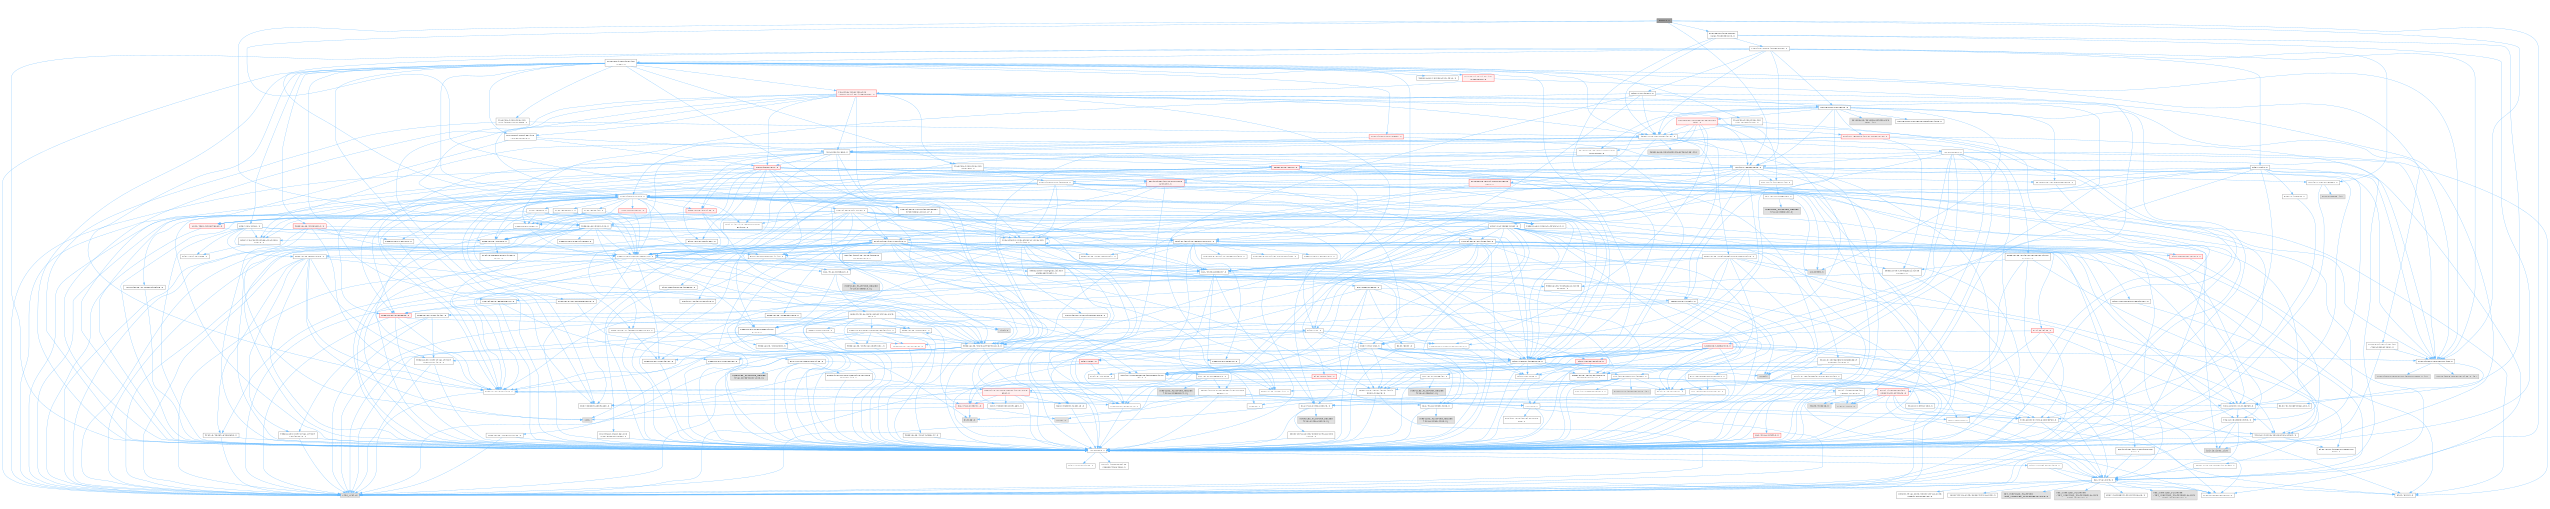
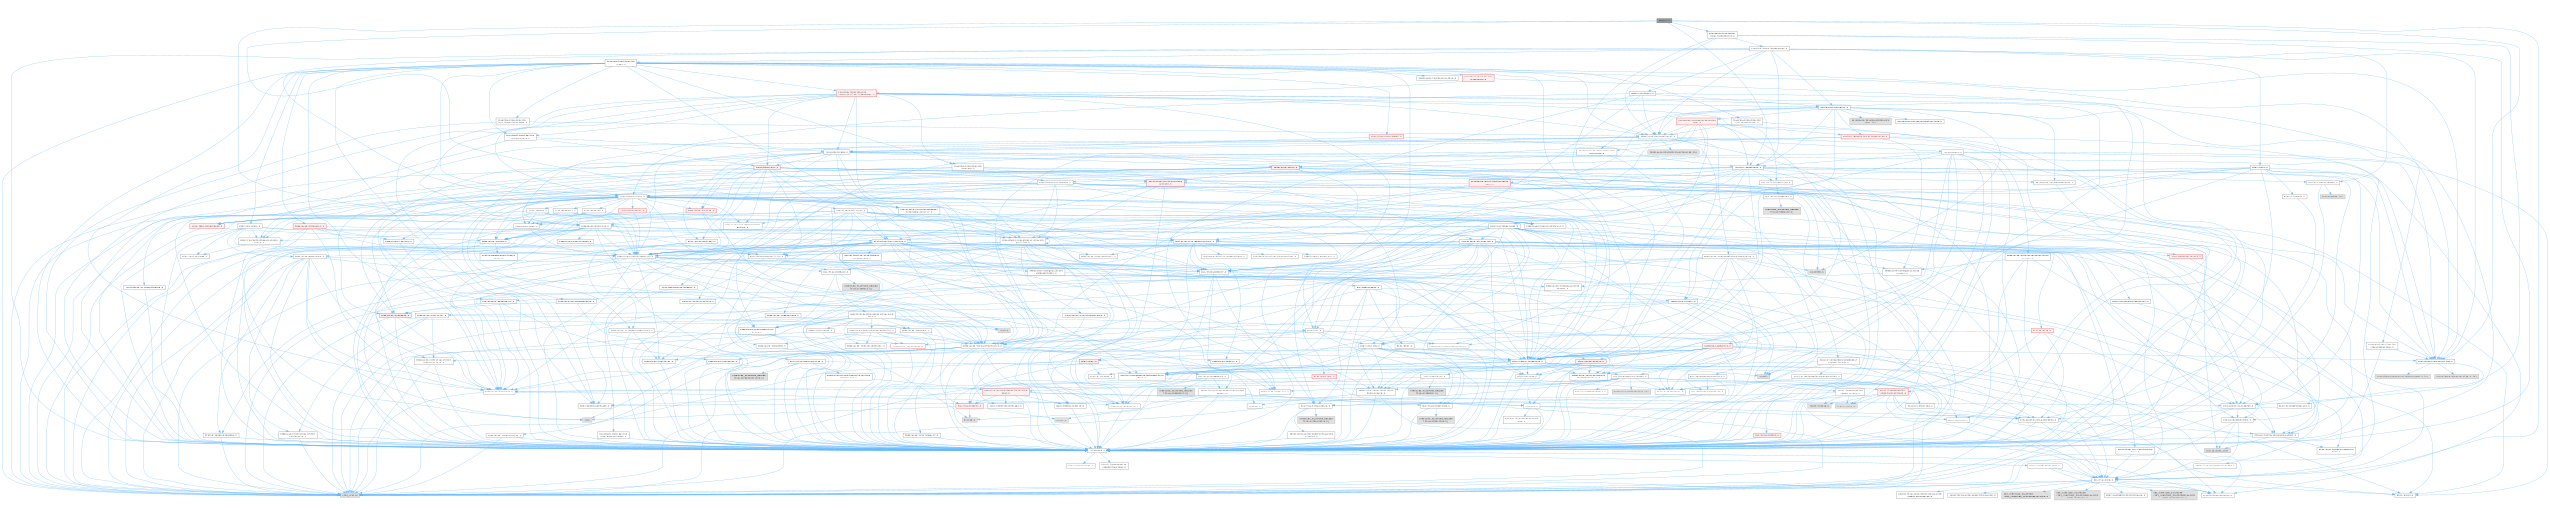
(950, 338) -> (947, 338)
(1435, 377) -> (1435, 377)
(1311, 435) -> (1311, 435)
